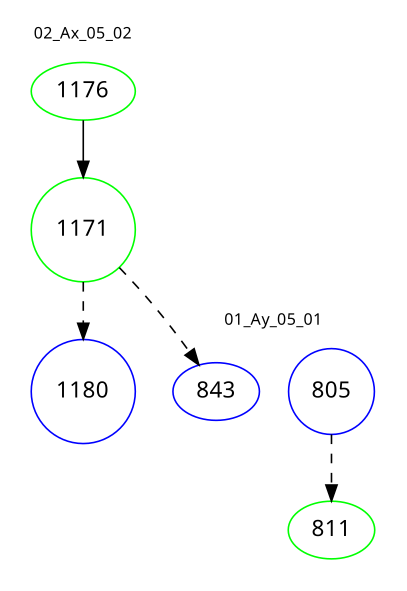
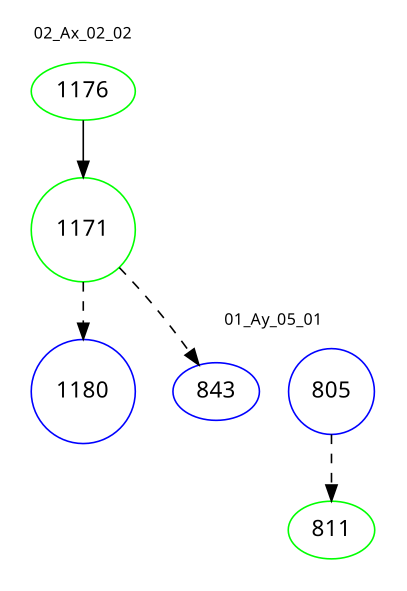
(83, 34) -> (83, 34)
